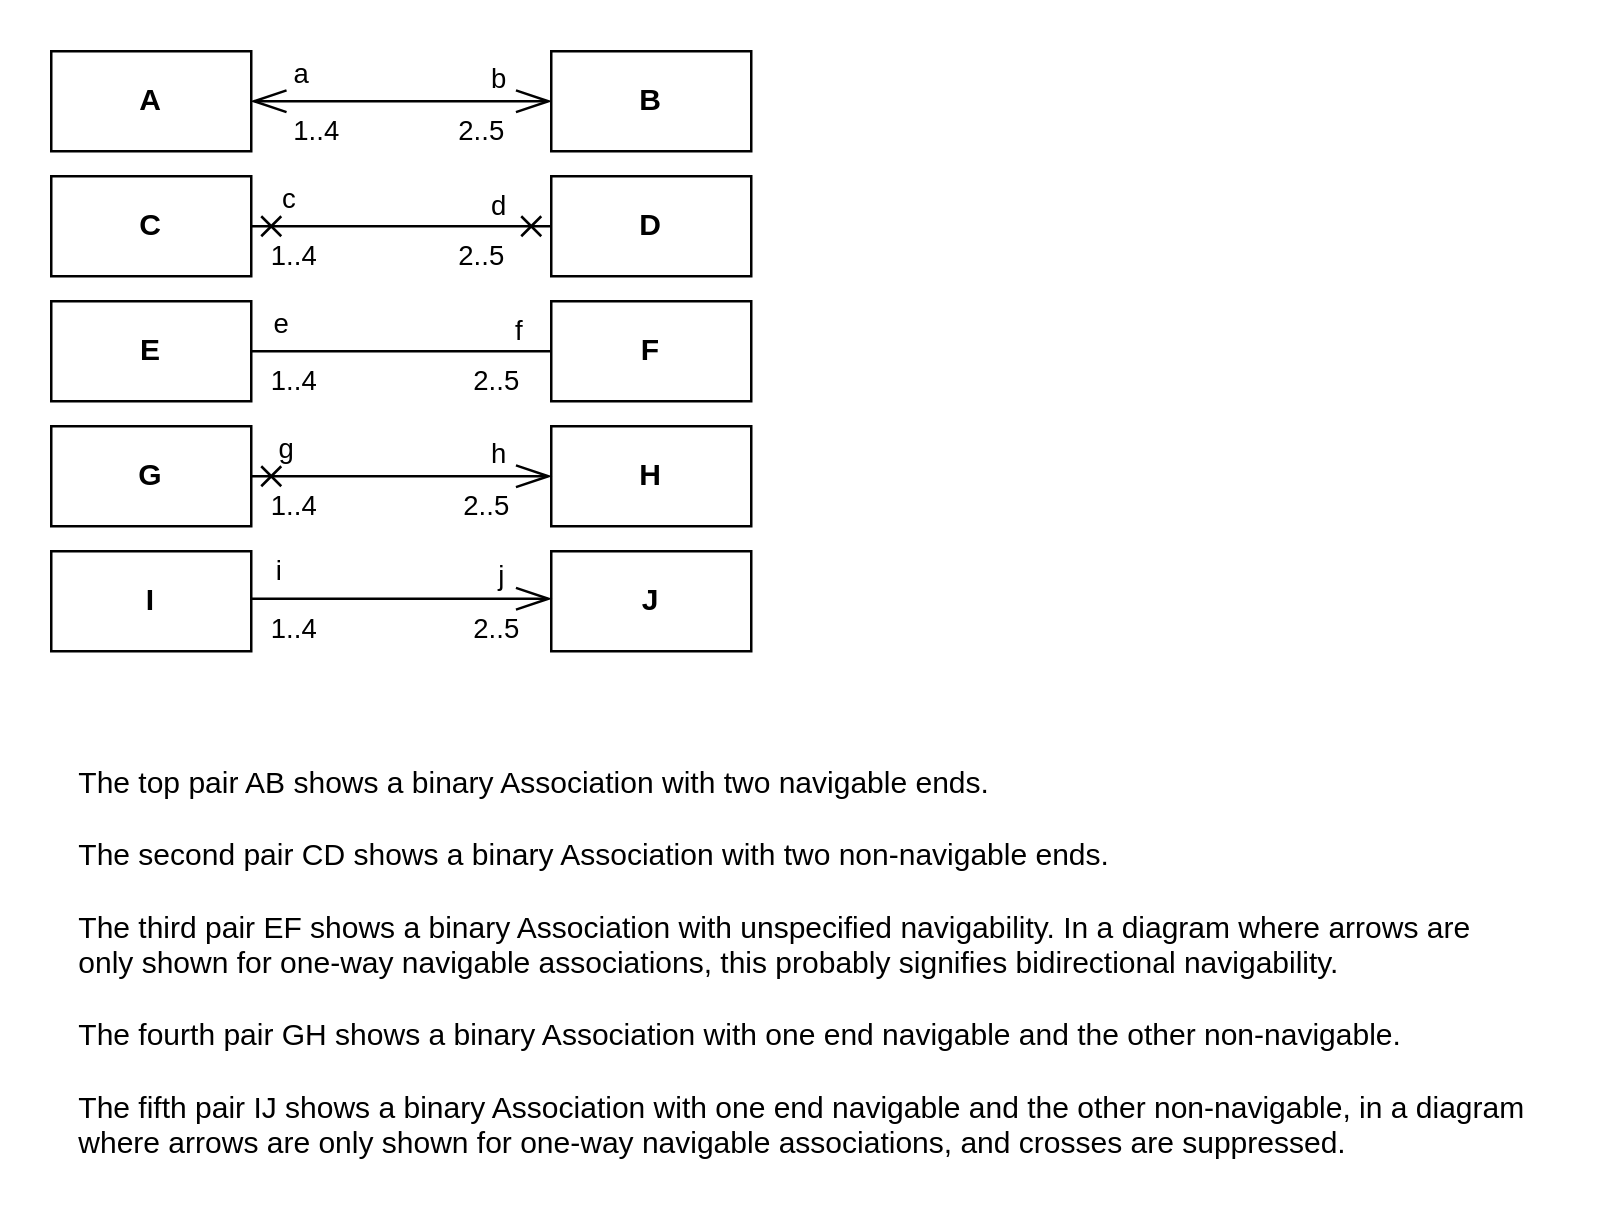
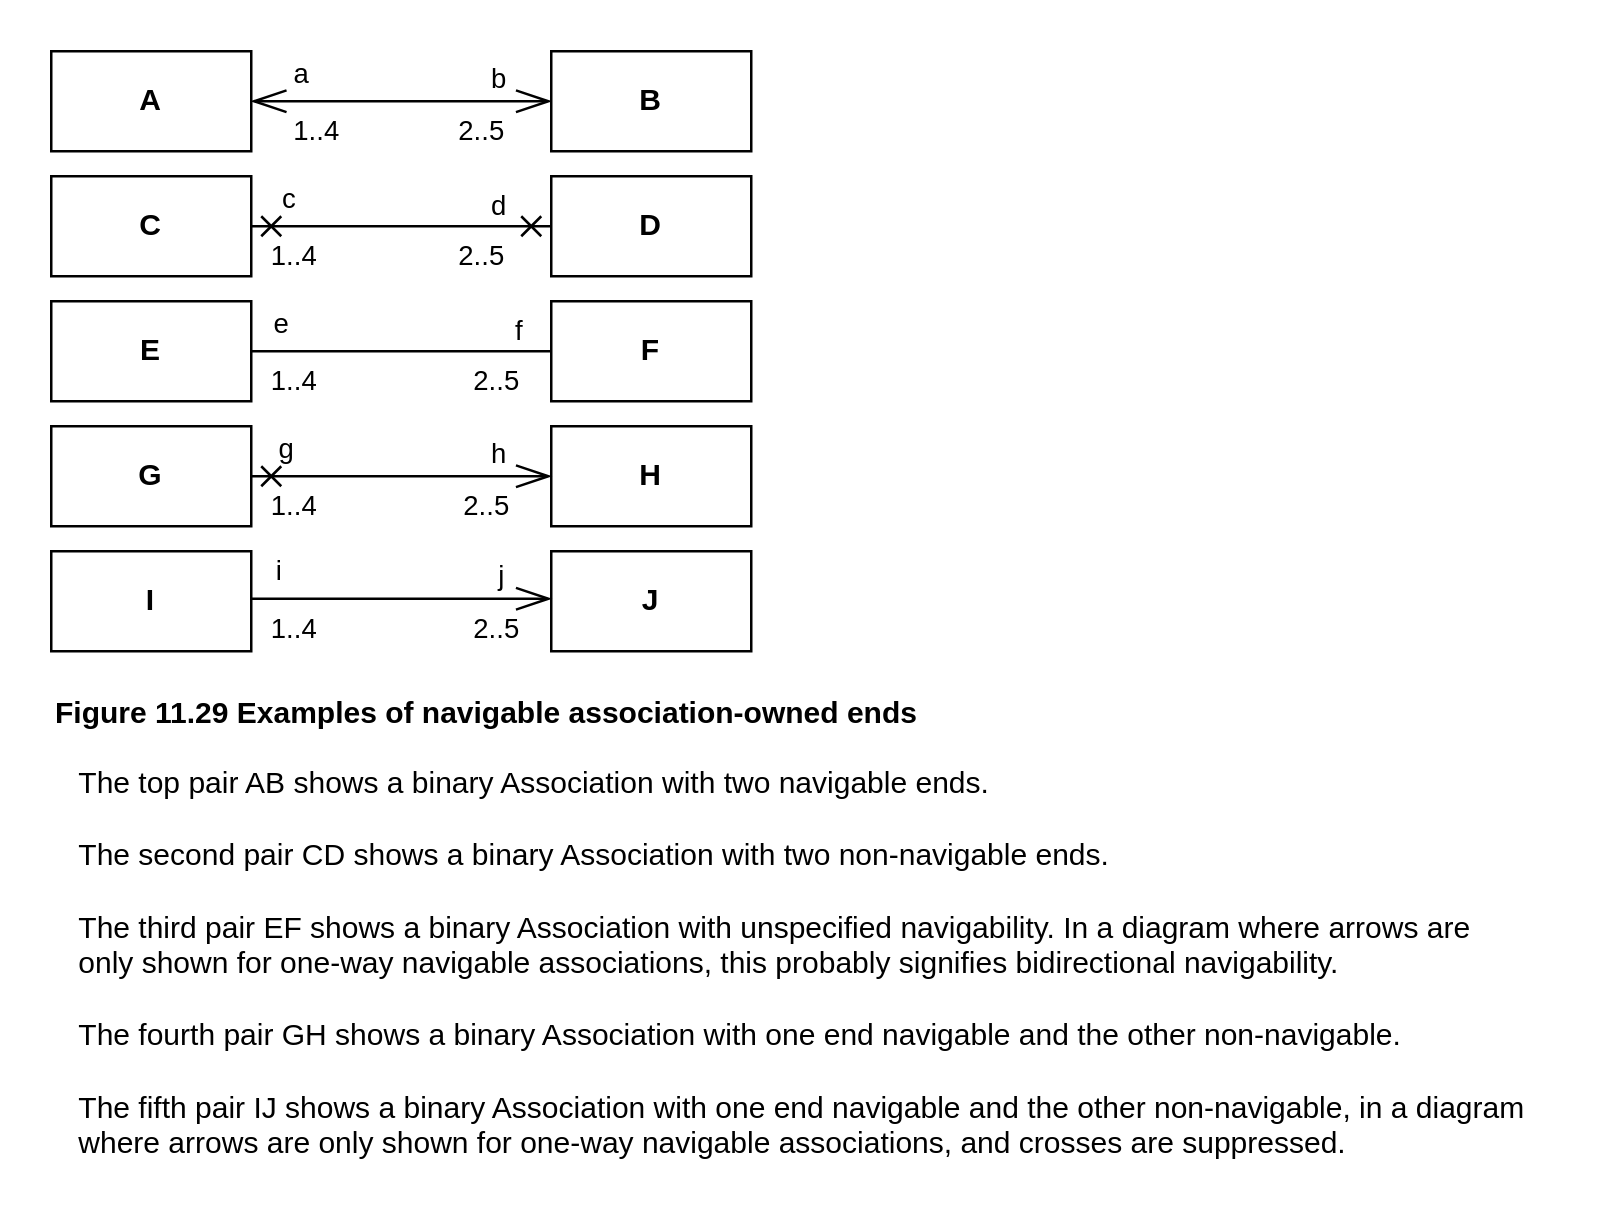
none -> (514, 714)
